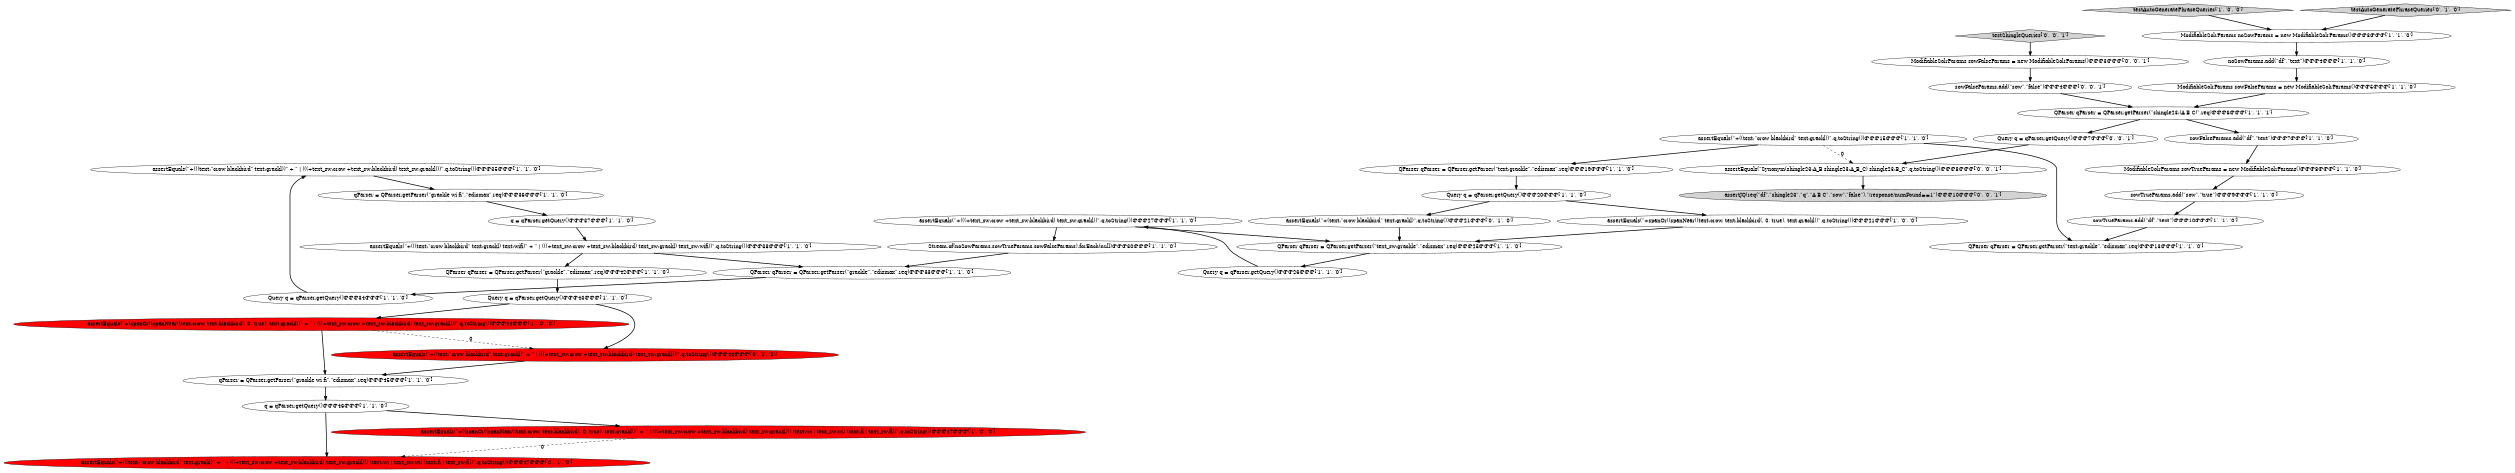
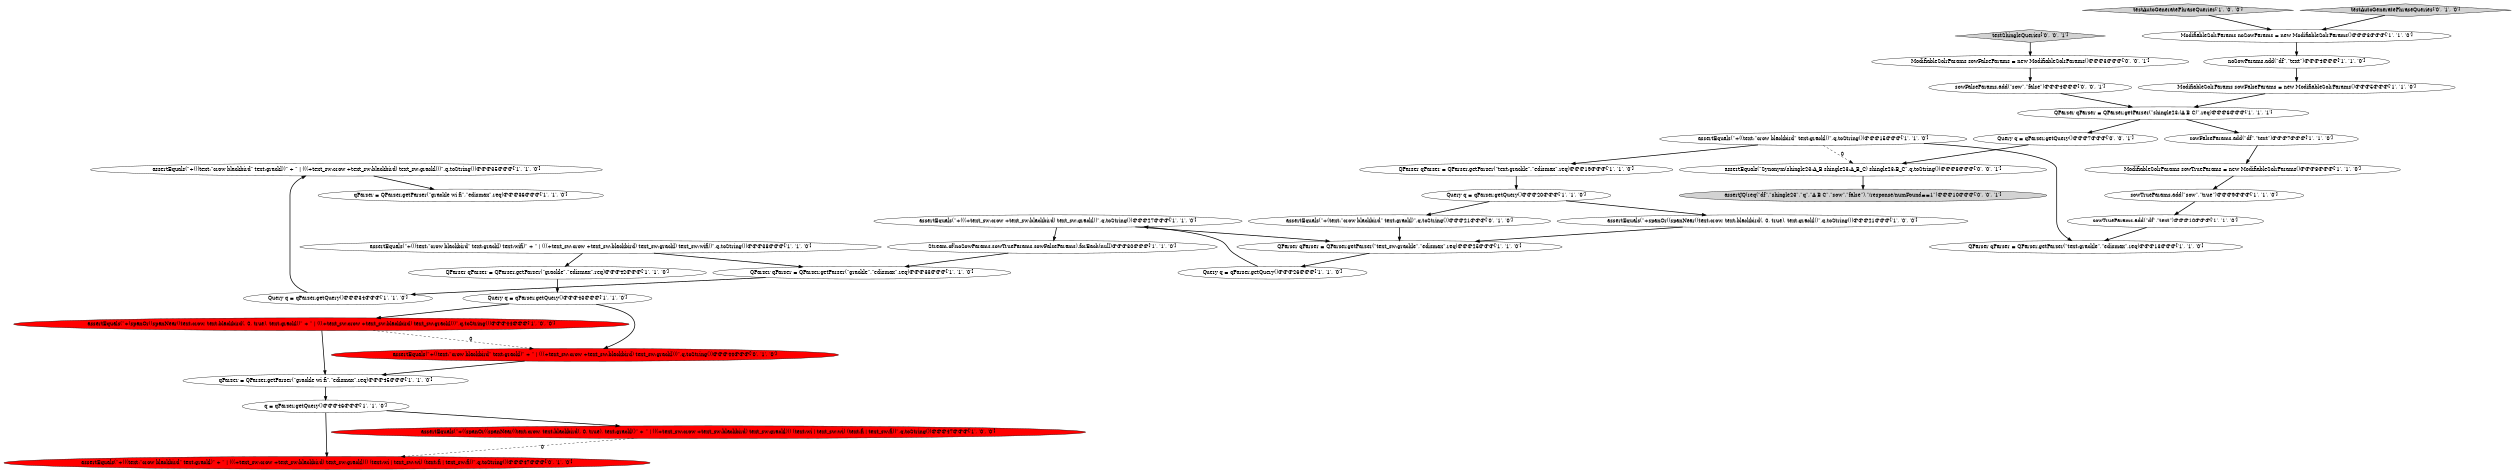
(572, 221) -> none
